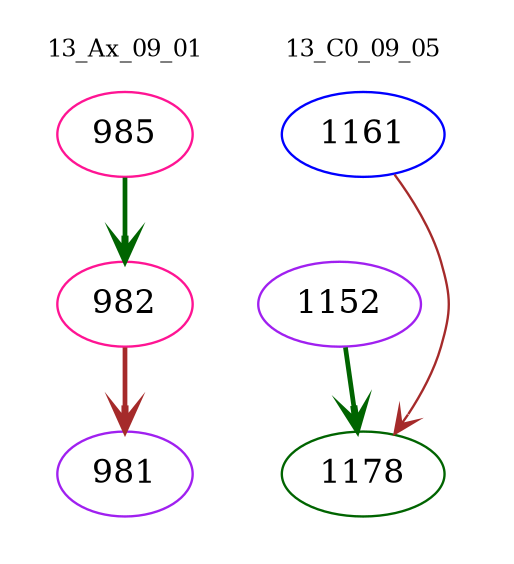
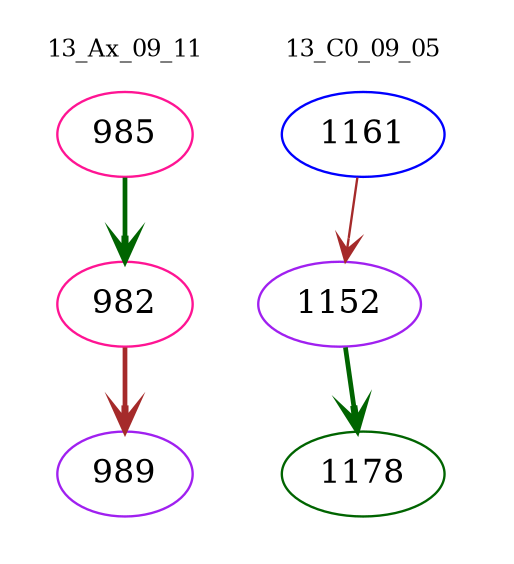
(125, 51) -> (125, 51)
(448, 292) -> (353, 208)
(125, 474) -> (125, 474)
